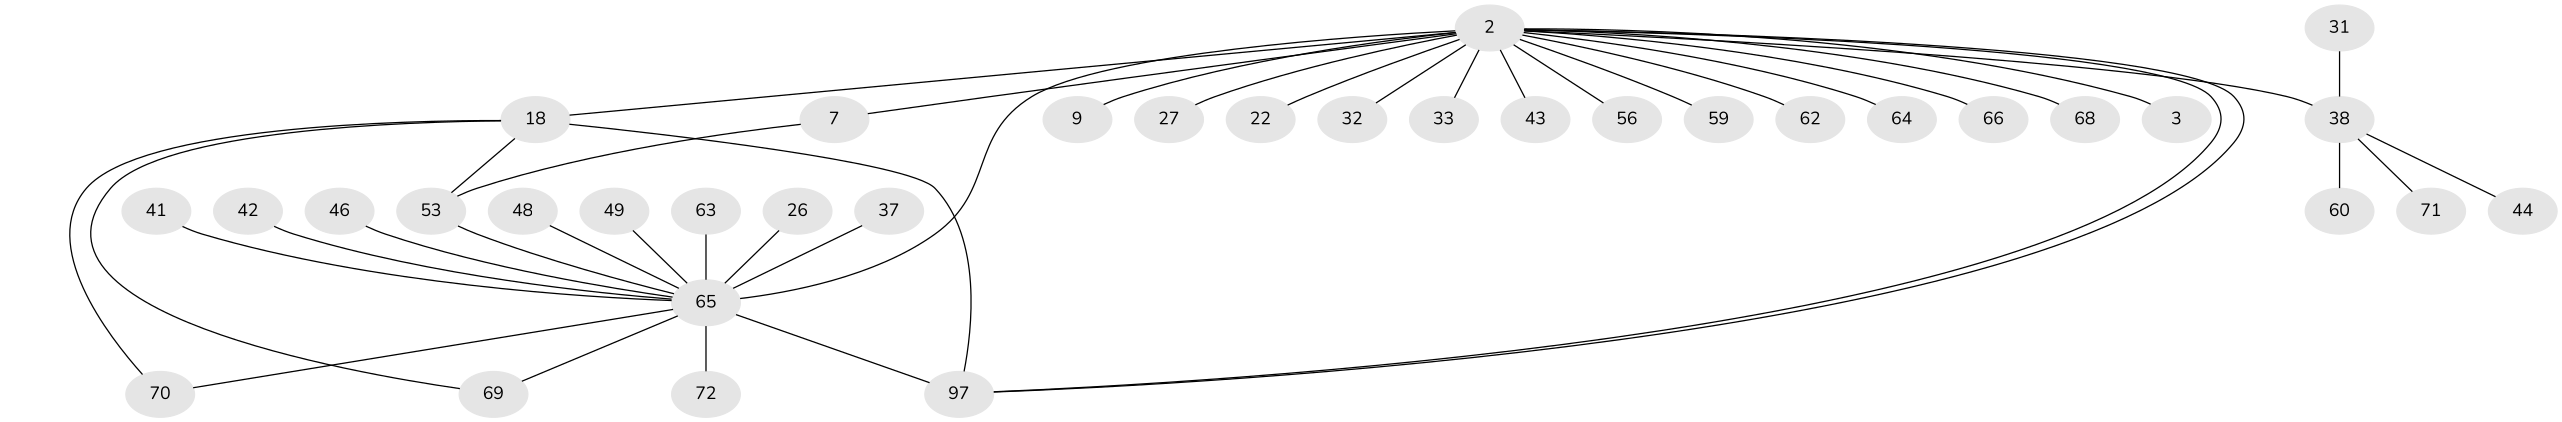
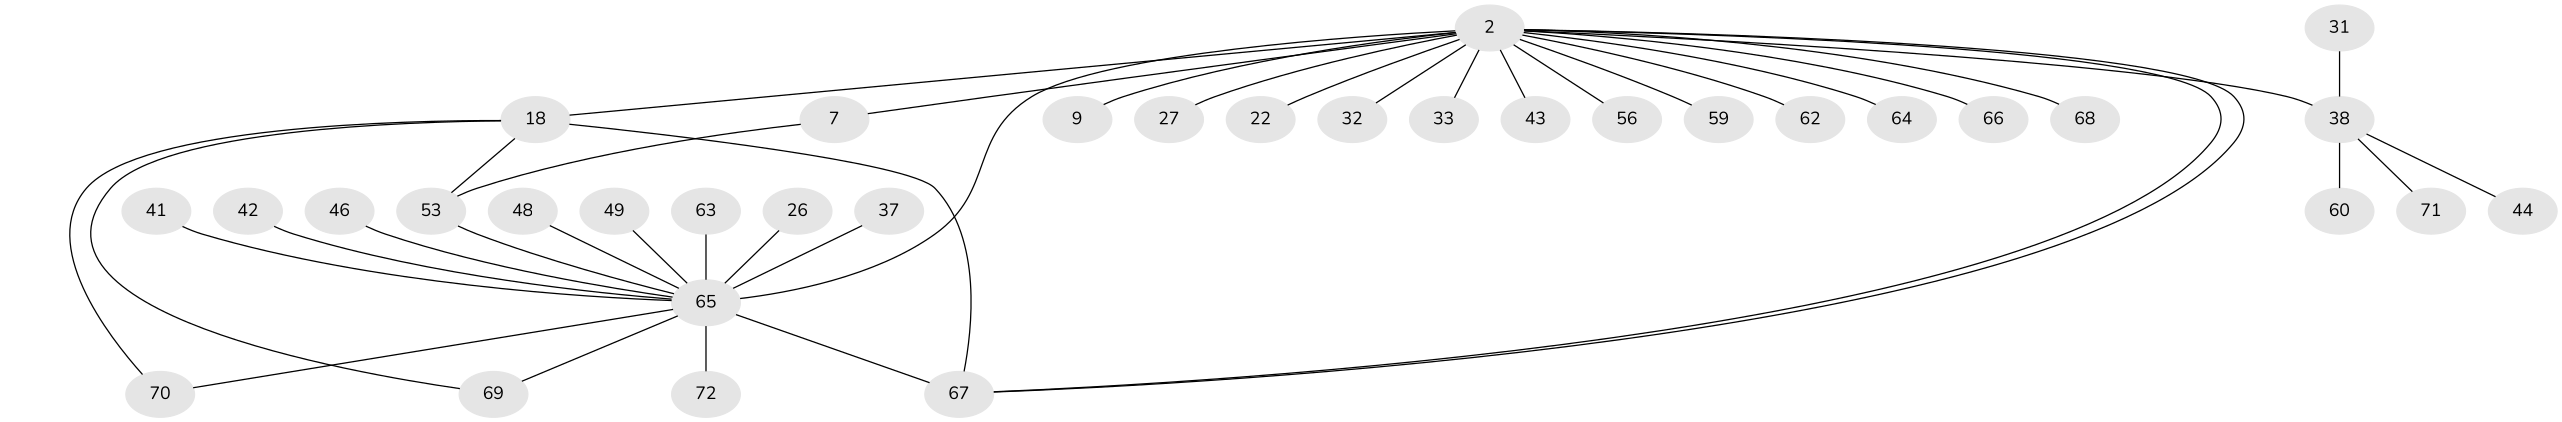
(2177, 120) -> none
(959, 394) -> (959, 394)
